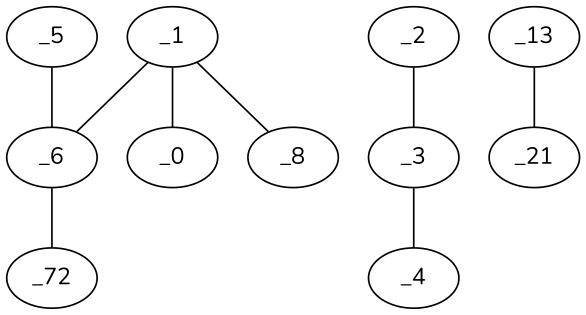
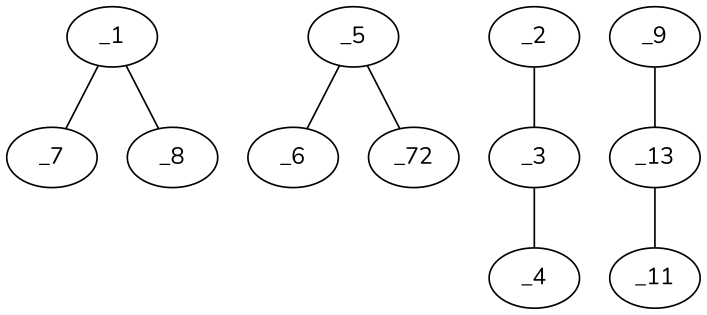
none -> (655, 37)
(112, 97) -> none
(173, 157) -> (52, 157)
(534, 157) -> (655, 278)
(52, 218) -> (384, 97)
